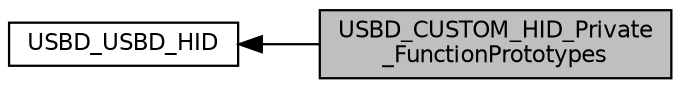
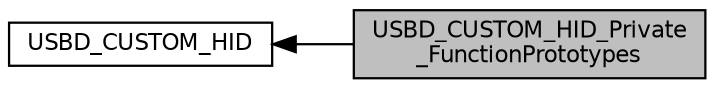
(124, 44) -> (141, 44)
